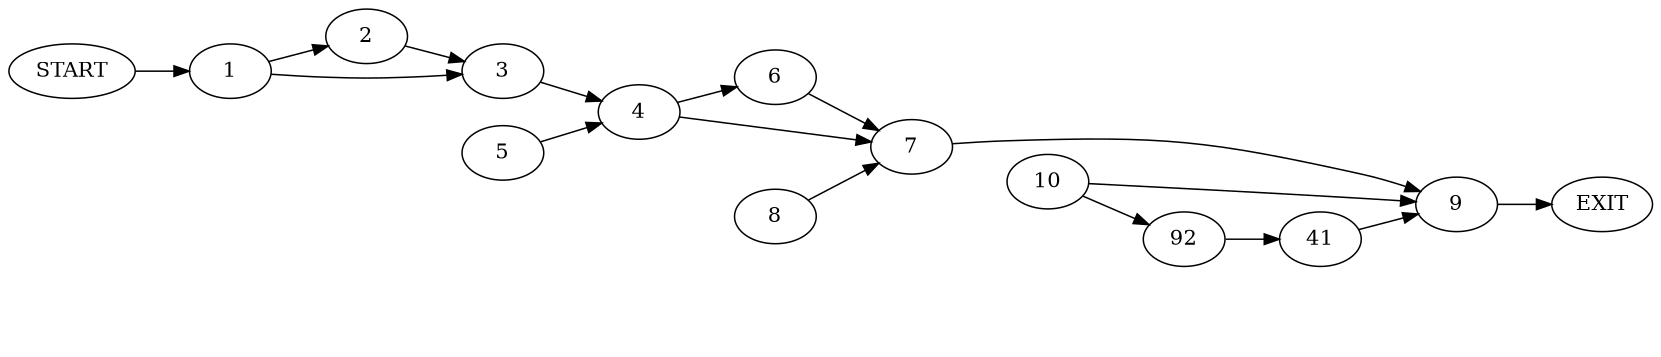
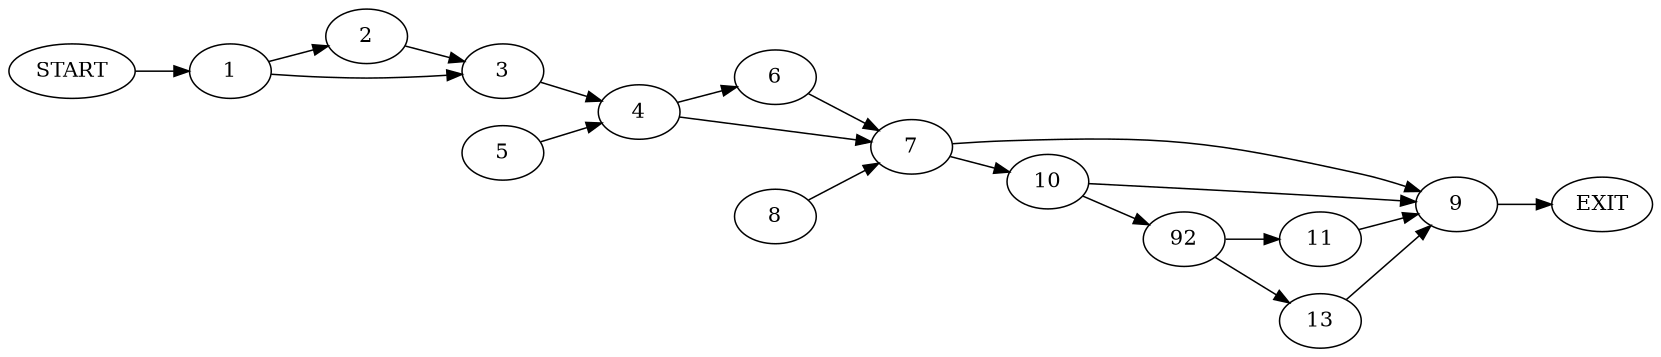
none -> (972, 162)
(1320, 239) -> (1320, 239)
none -> (1320, 321)
